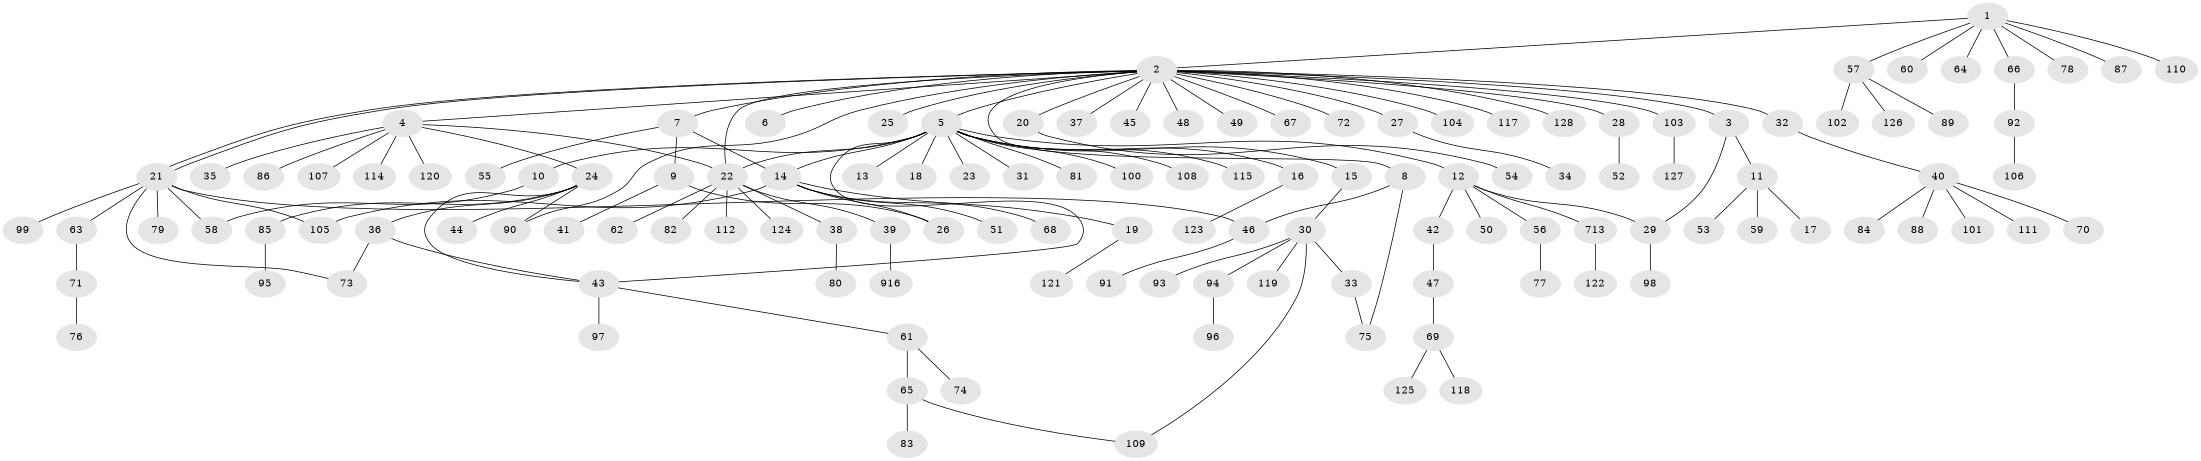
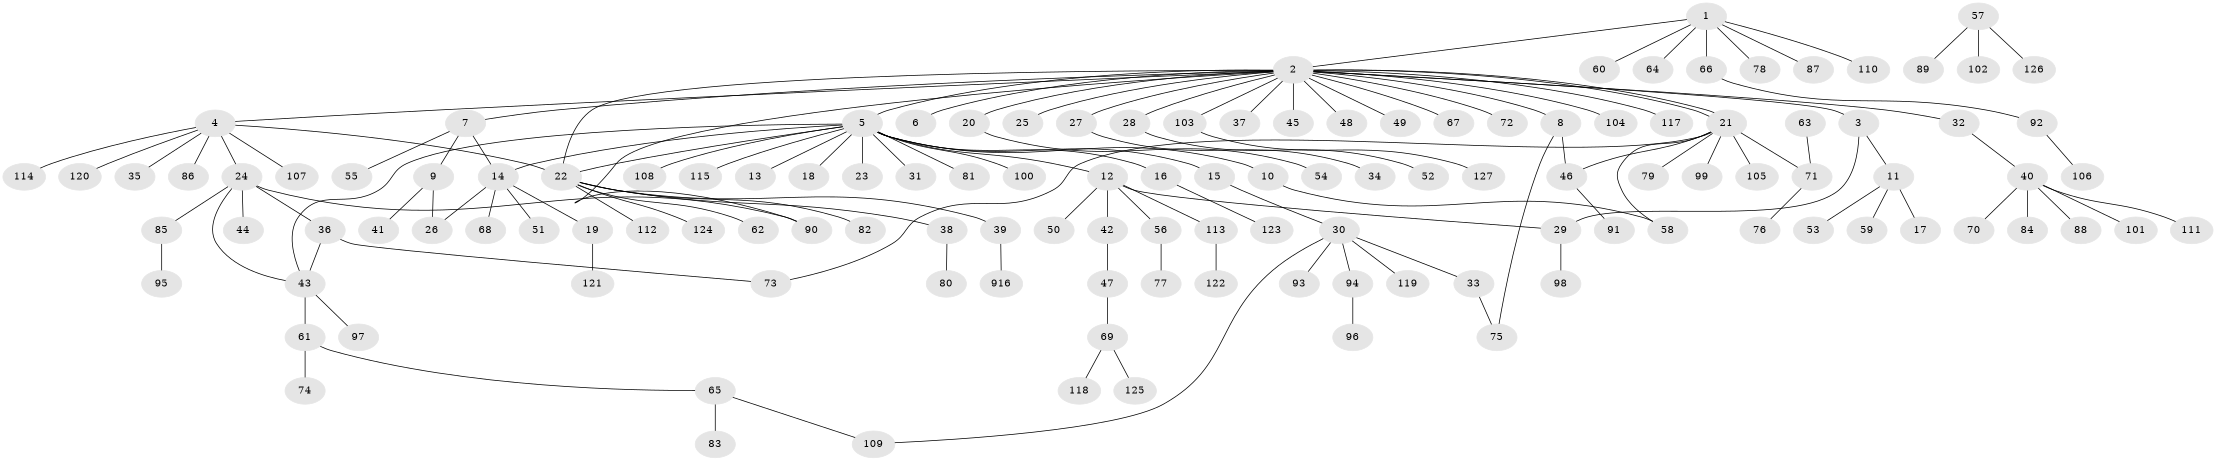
(1919, 41) -> none
(1564, 123) -> none
(117, 204) -> (1769, 150)
(551, 204) -> none
(1595, 230) -> (1216, 230)
